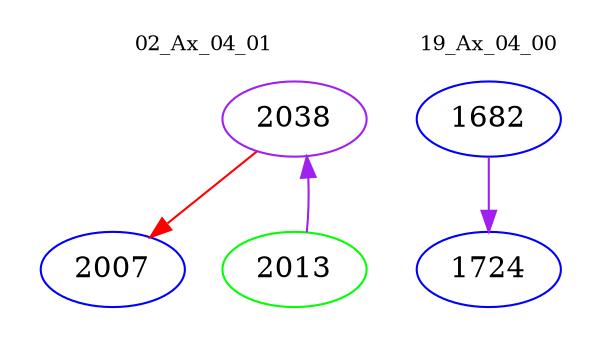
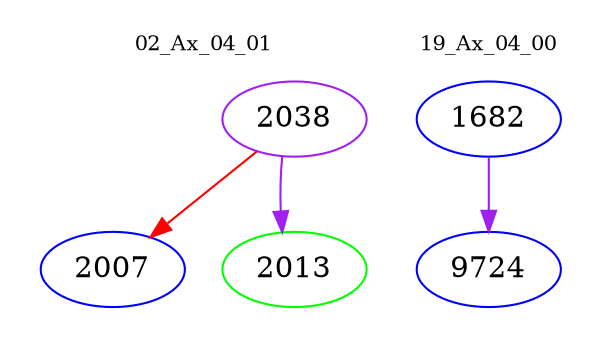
(308, 205) -> (281, 184)
(489, 269) -> (489, 269)
